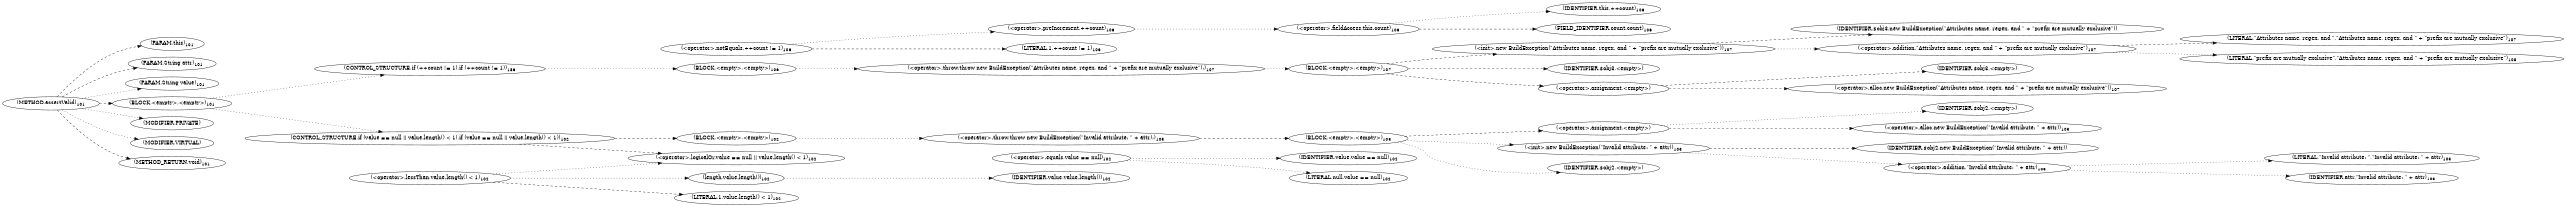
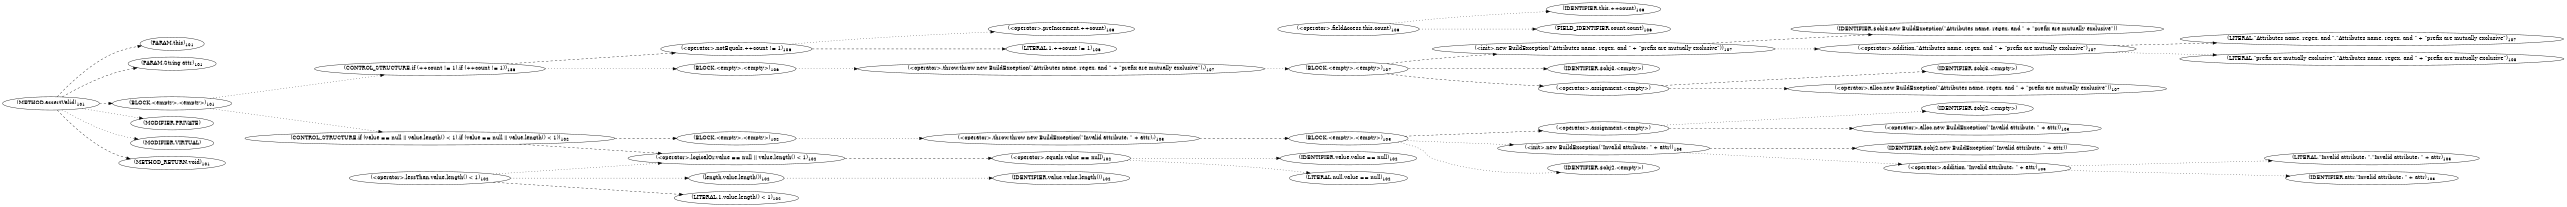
(1204, 29) -> none
(1476, 29) -> (1476, 29)
none -> (589, 58)
(172, 84) -> none
none -> (917, 158)
